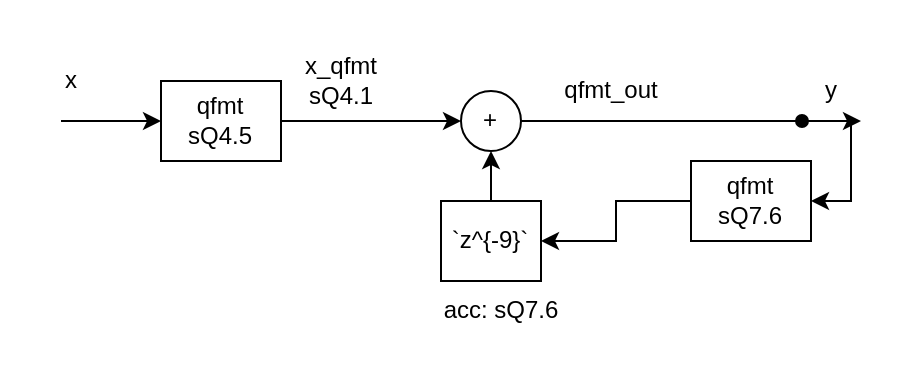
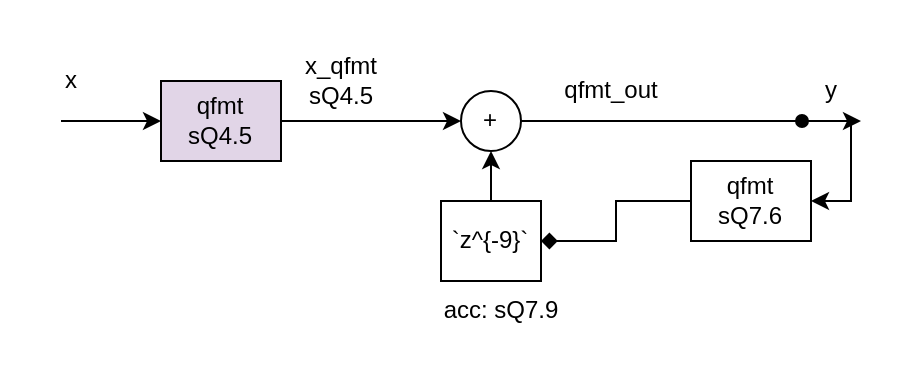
(342, 81) -> (342, 81)
(221, 121) -> (221, 121)
(556, 241) -> (557, 241)
(502, 311) -> (502, 311)
